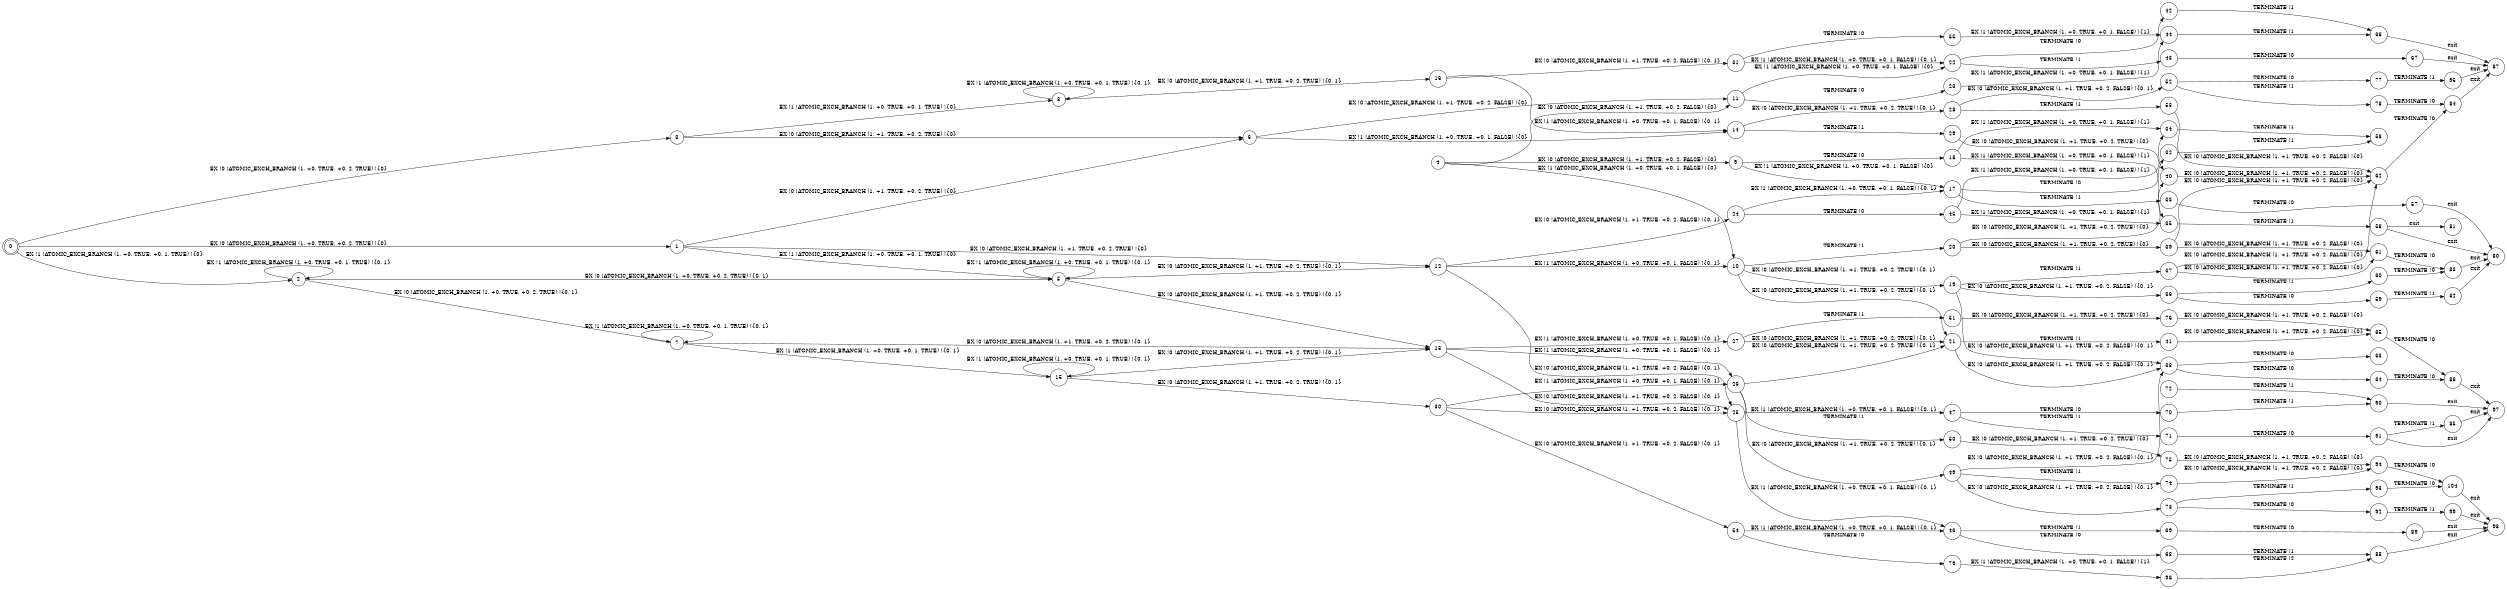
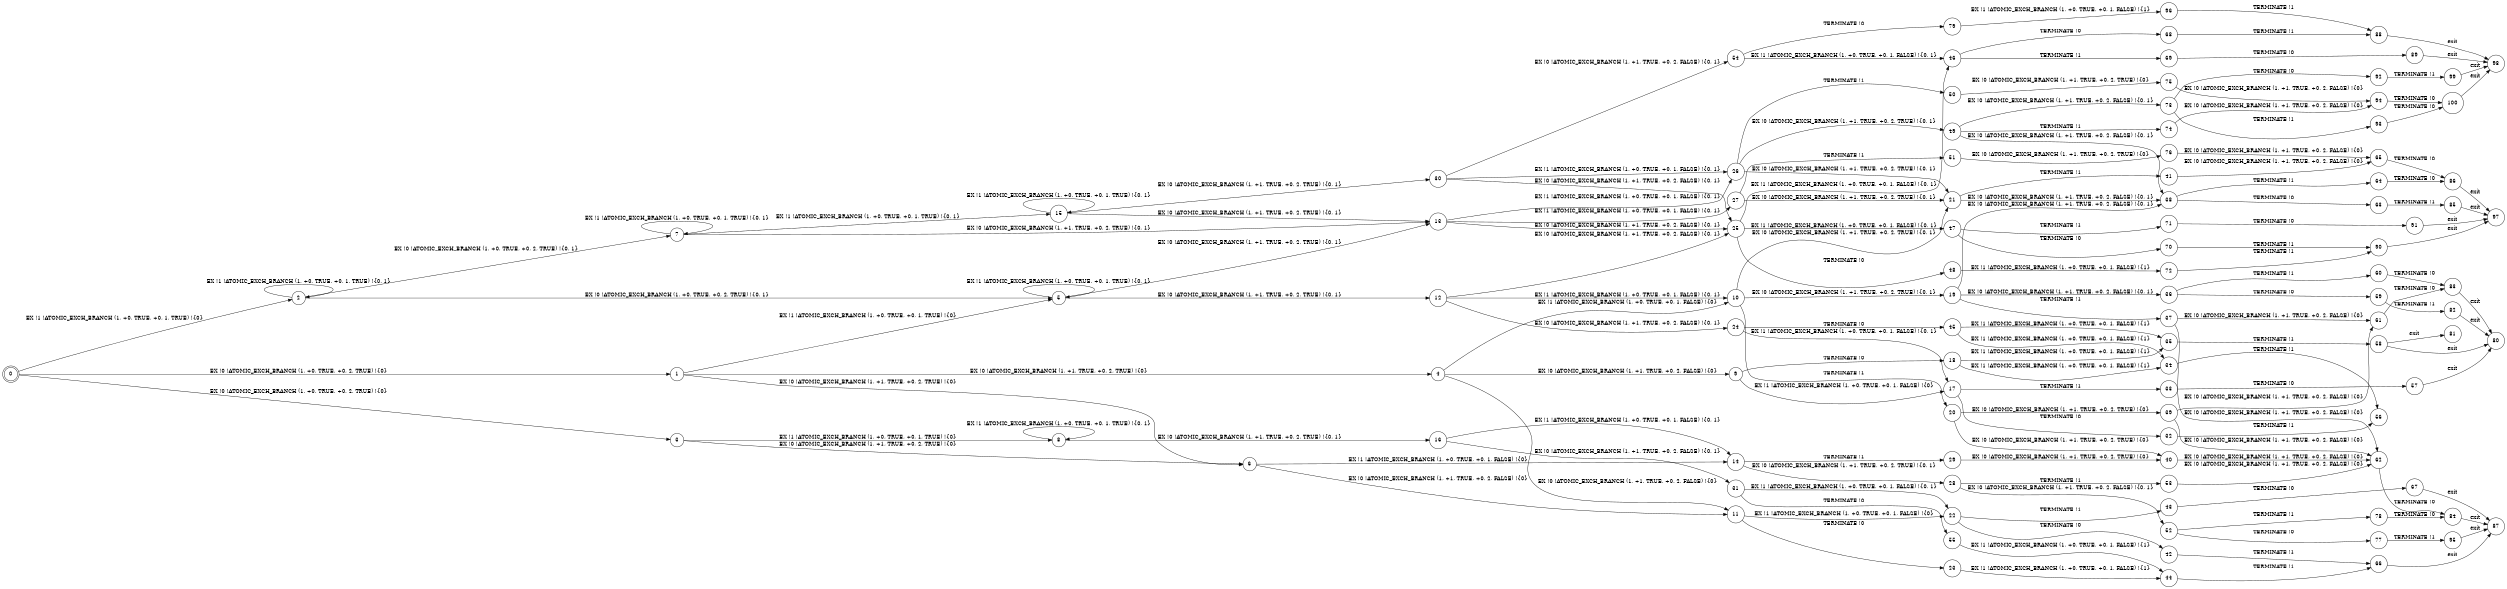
(1055, 254) -> (1056, 374)
none -> (1952, 270)
(2274, 369) -> (2274, 181)
(2414, 431) -> (2414, 205)
(2453, 486) -> (2453, 103)
(2274, 559) -> (2274, 8)
